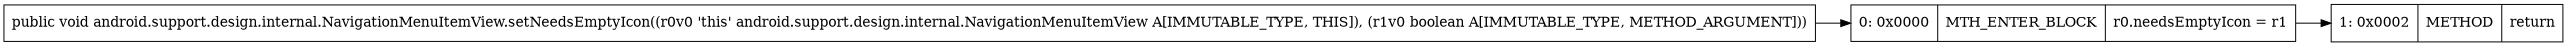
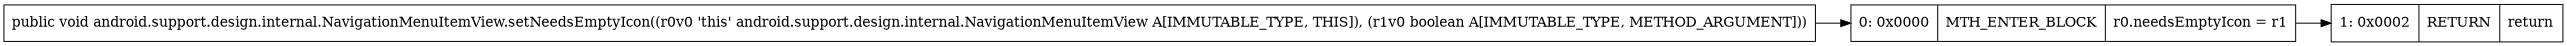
(2460, 23) -> (2459, 23)
